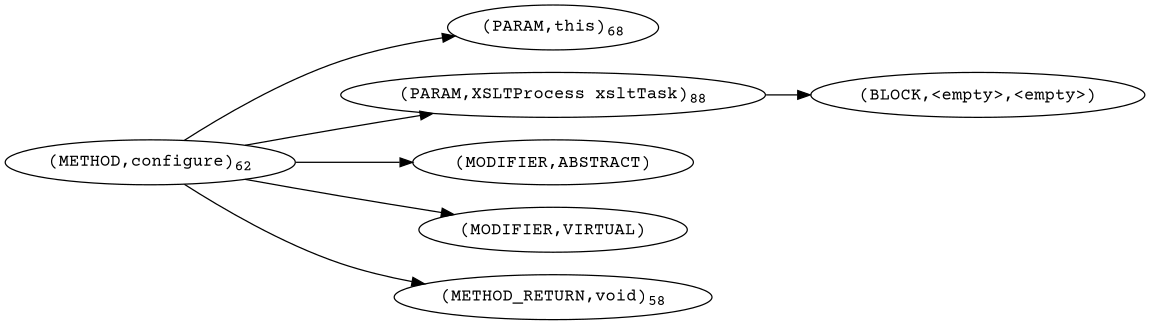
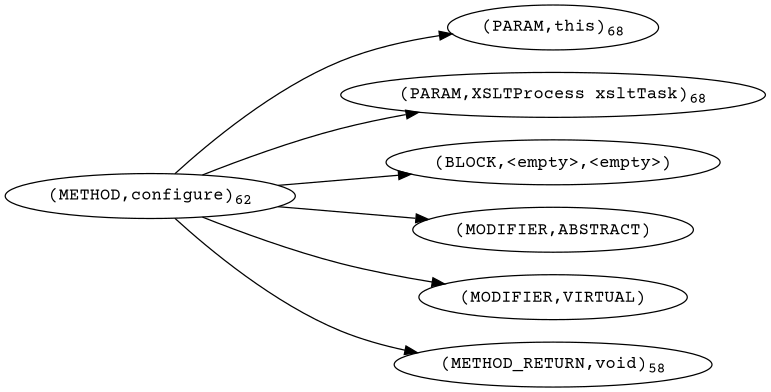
(698, 93) -> (698, 93)
(782, 95) -> (338, 180)
